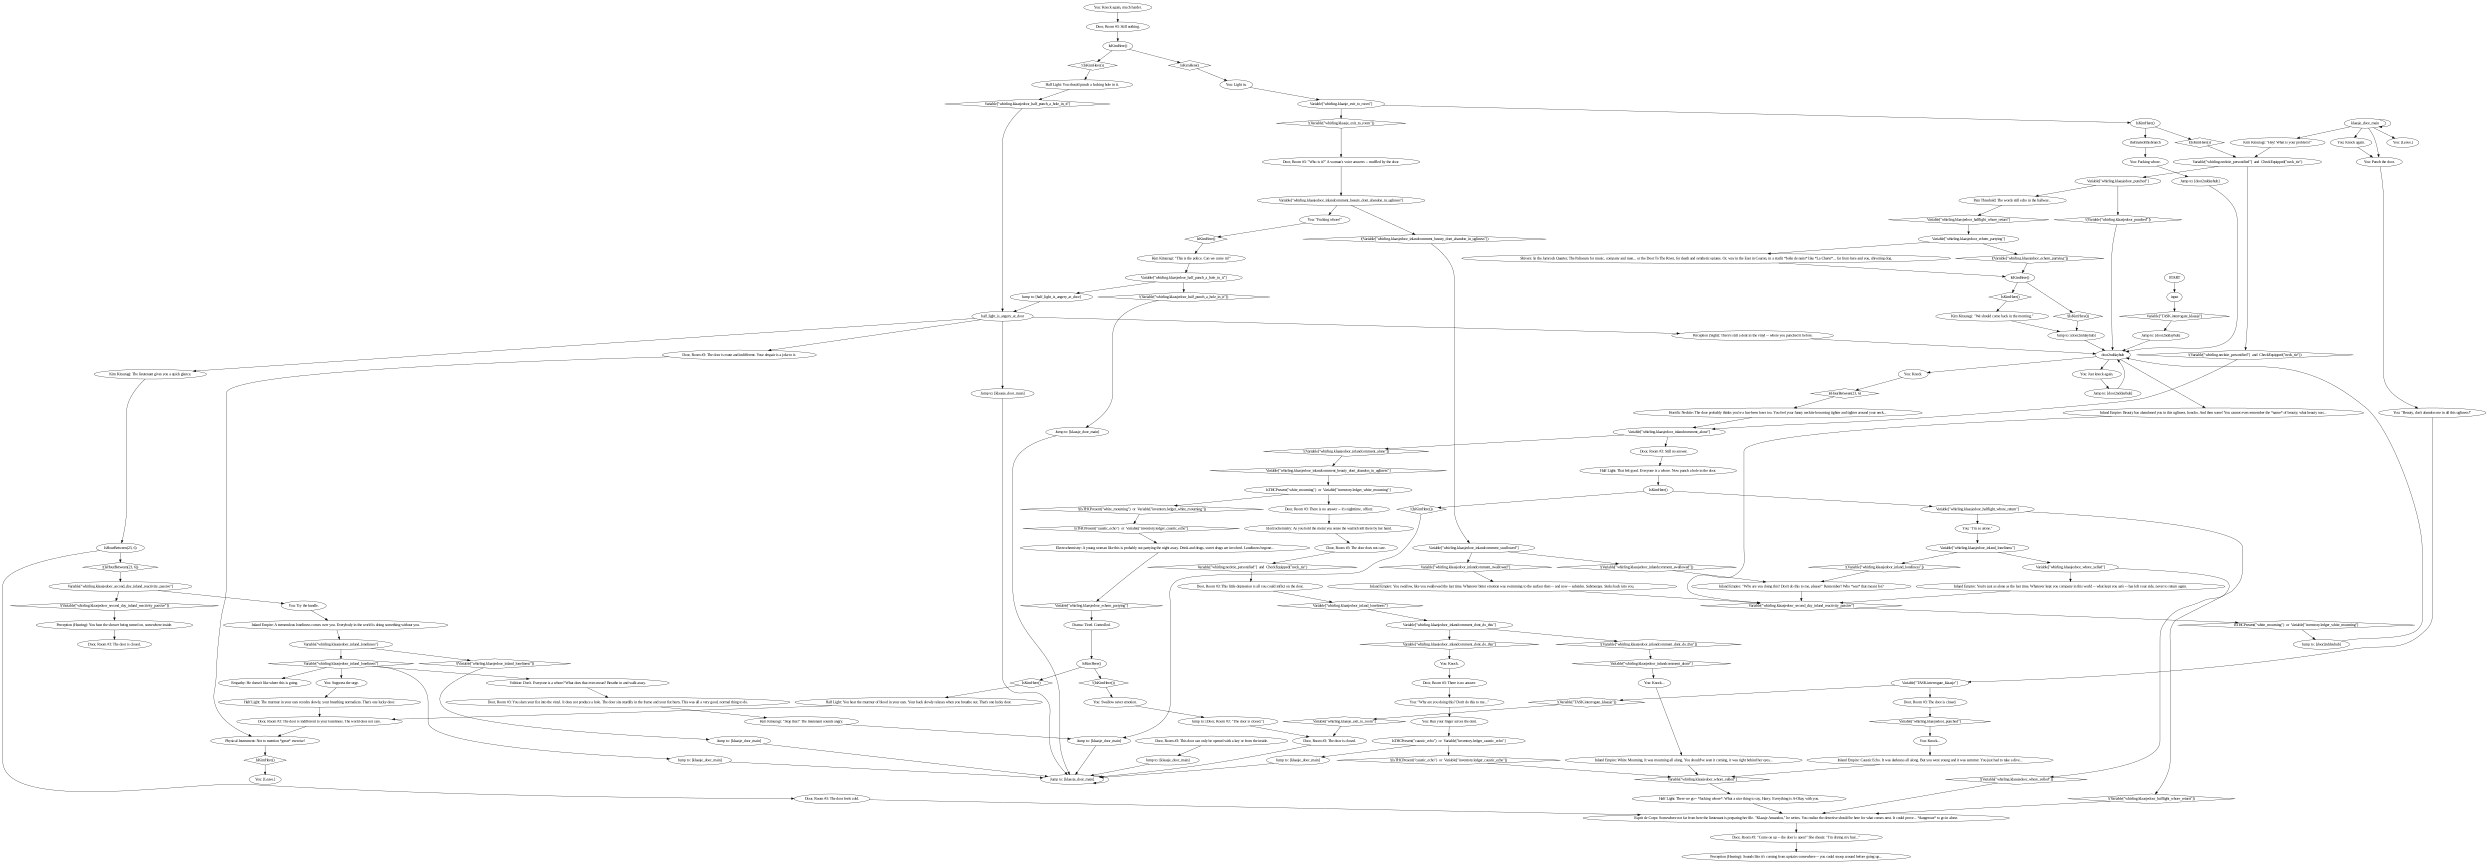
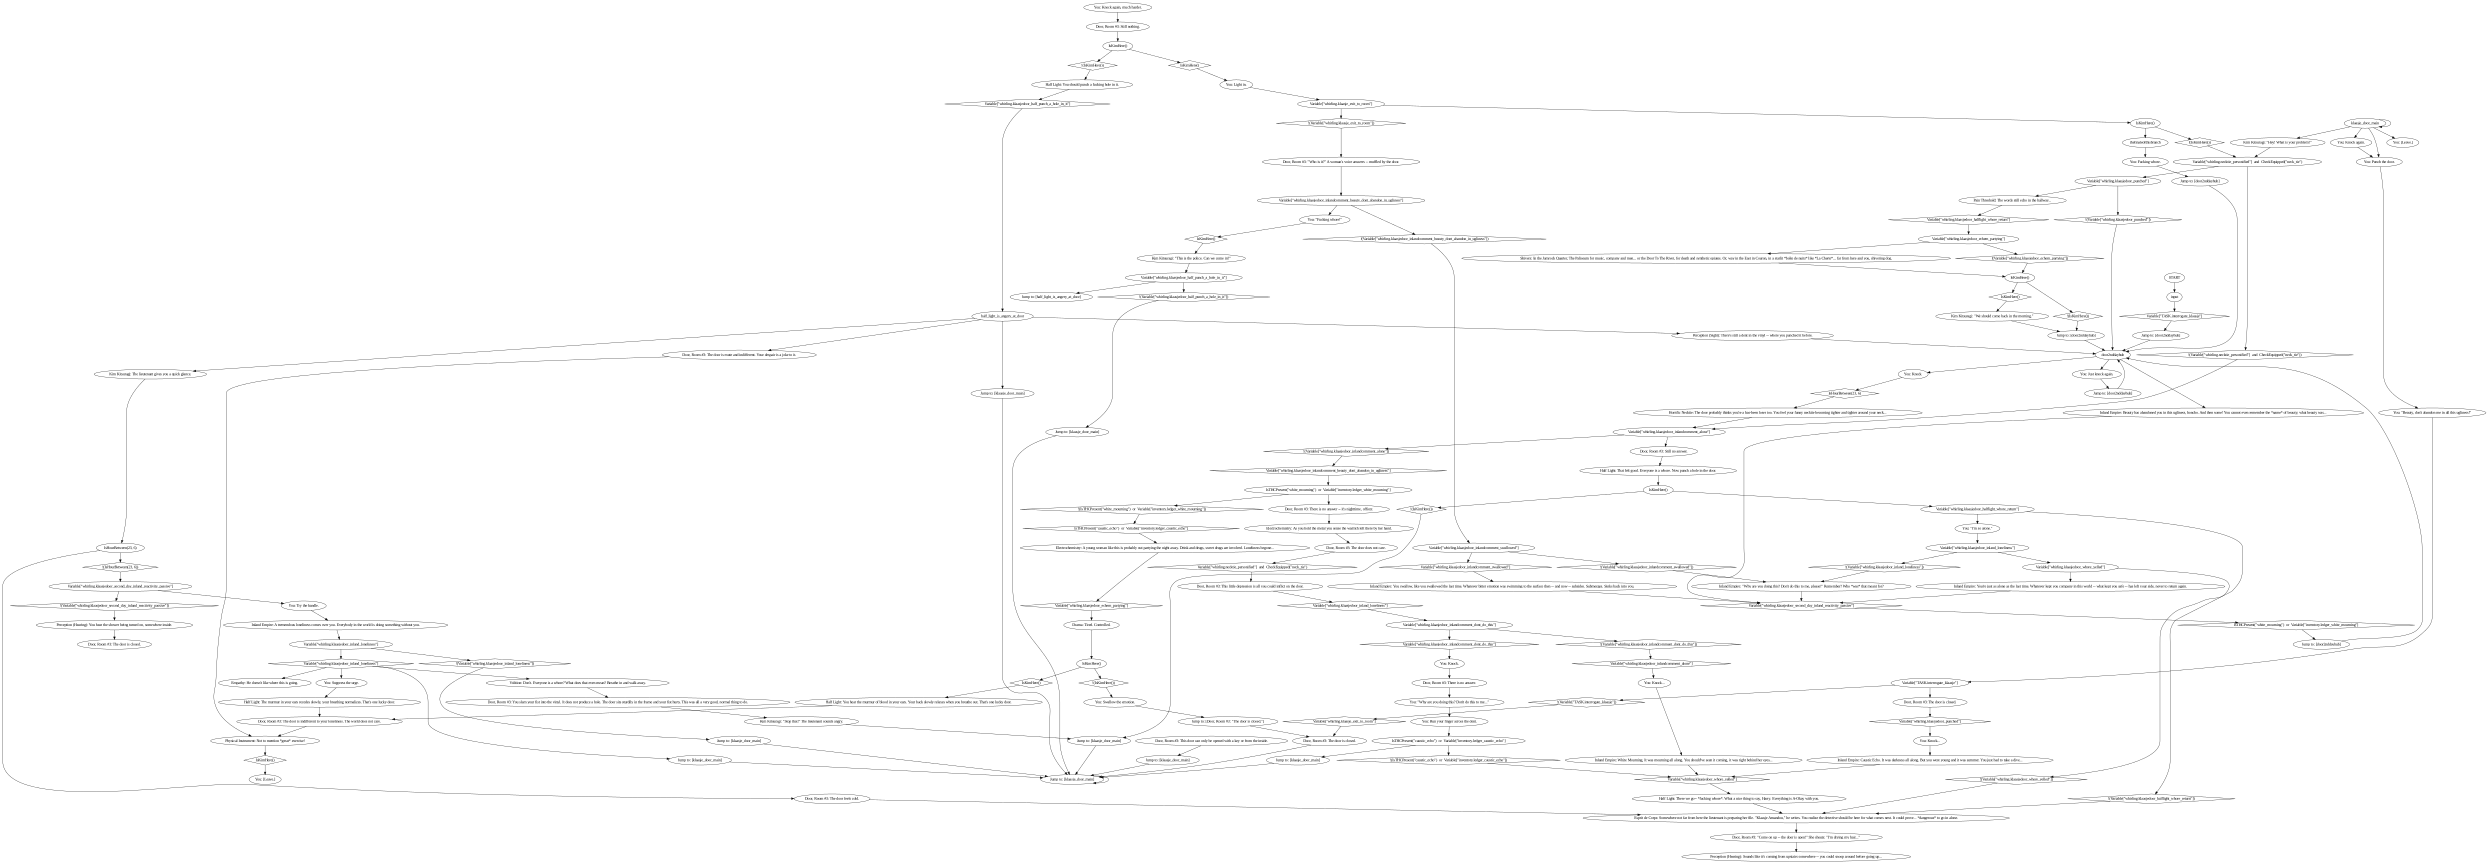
(1028, 306) -> none
(1115, 702) -> (1115, 702)
